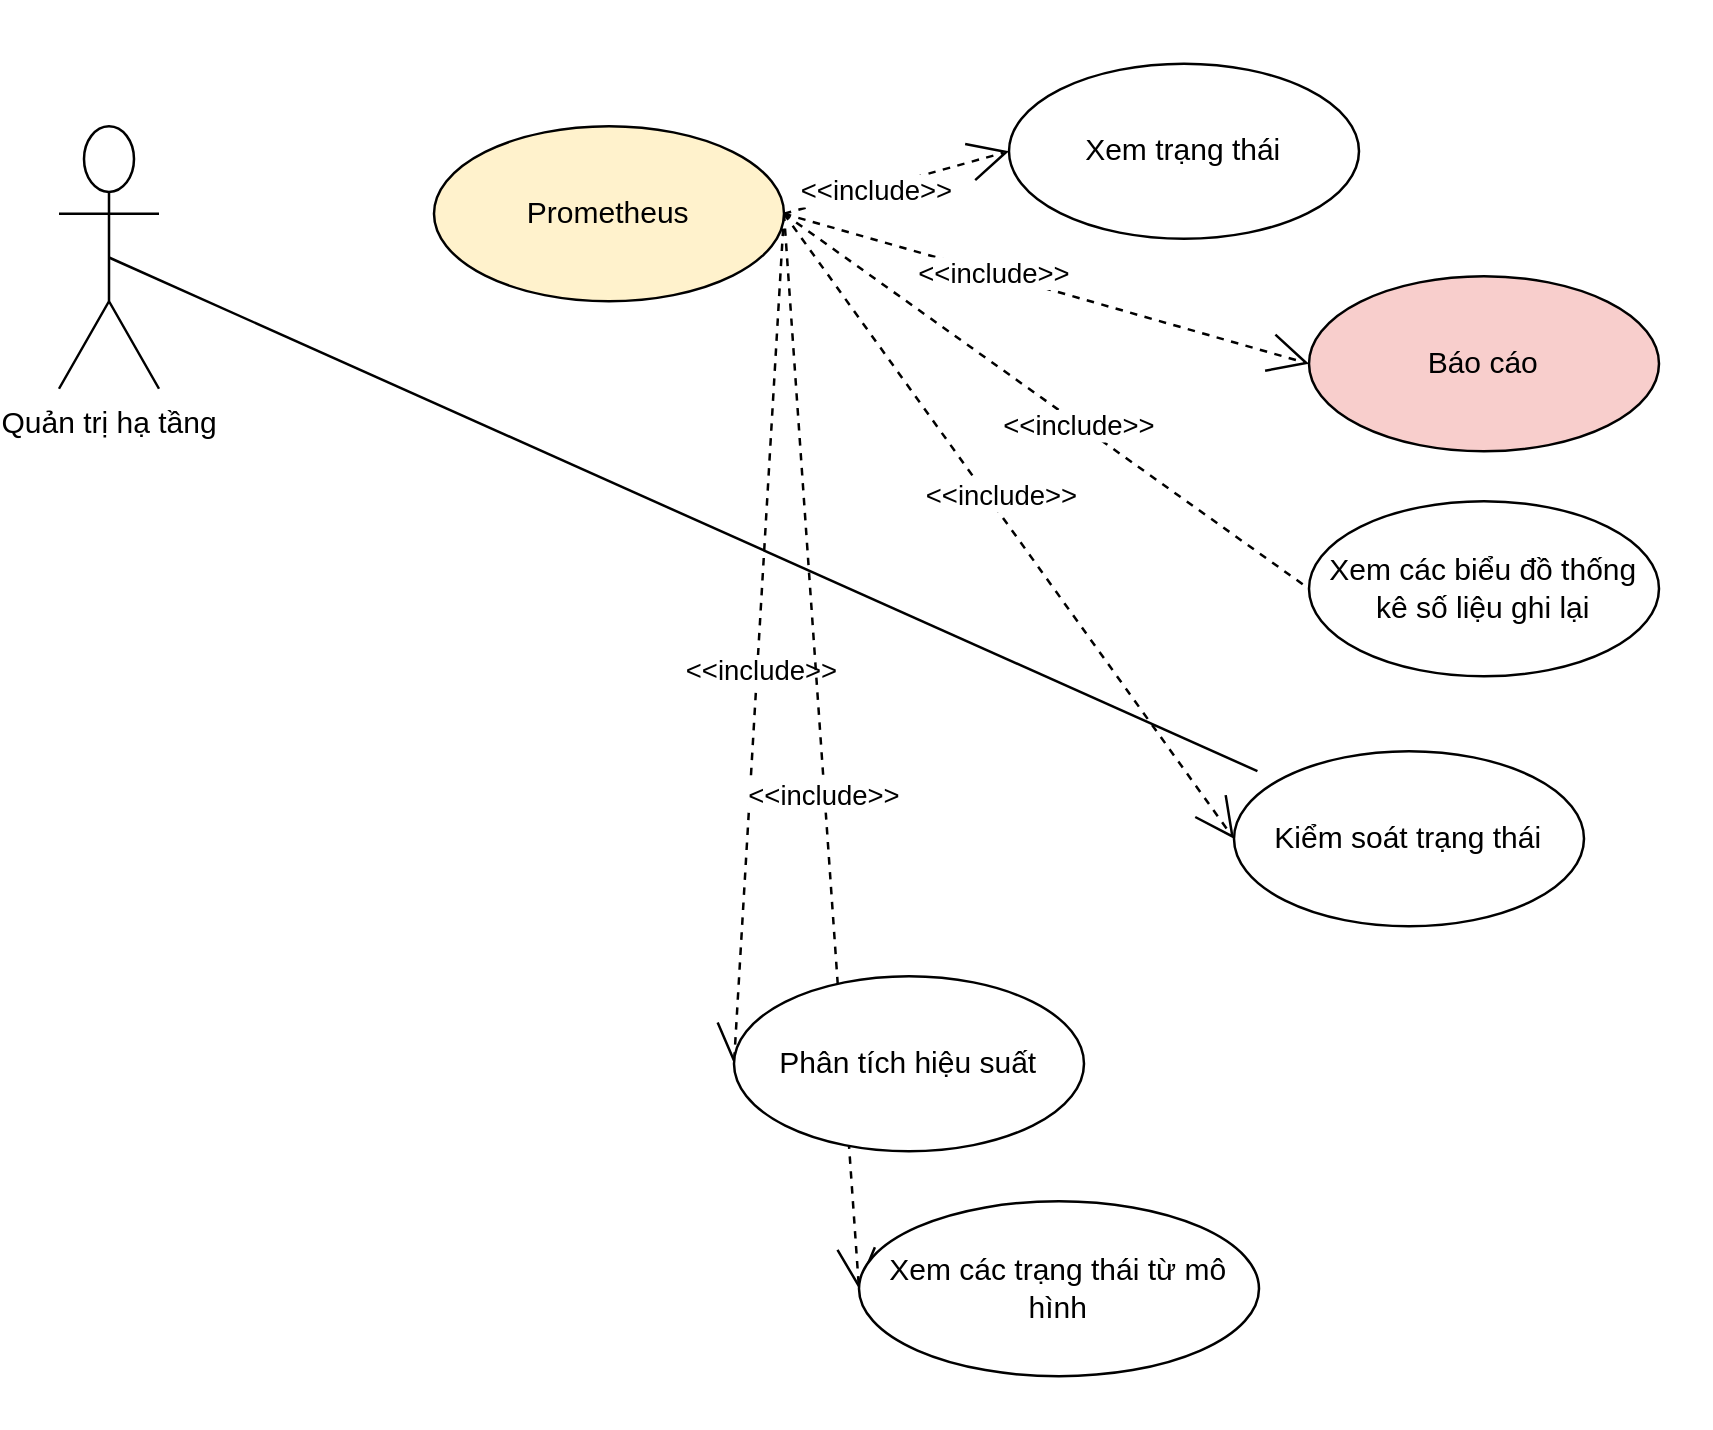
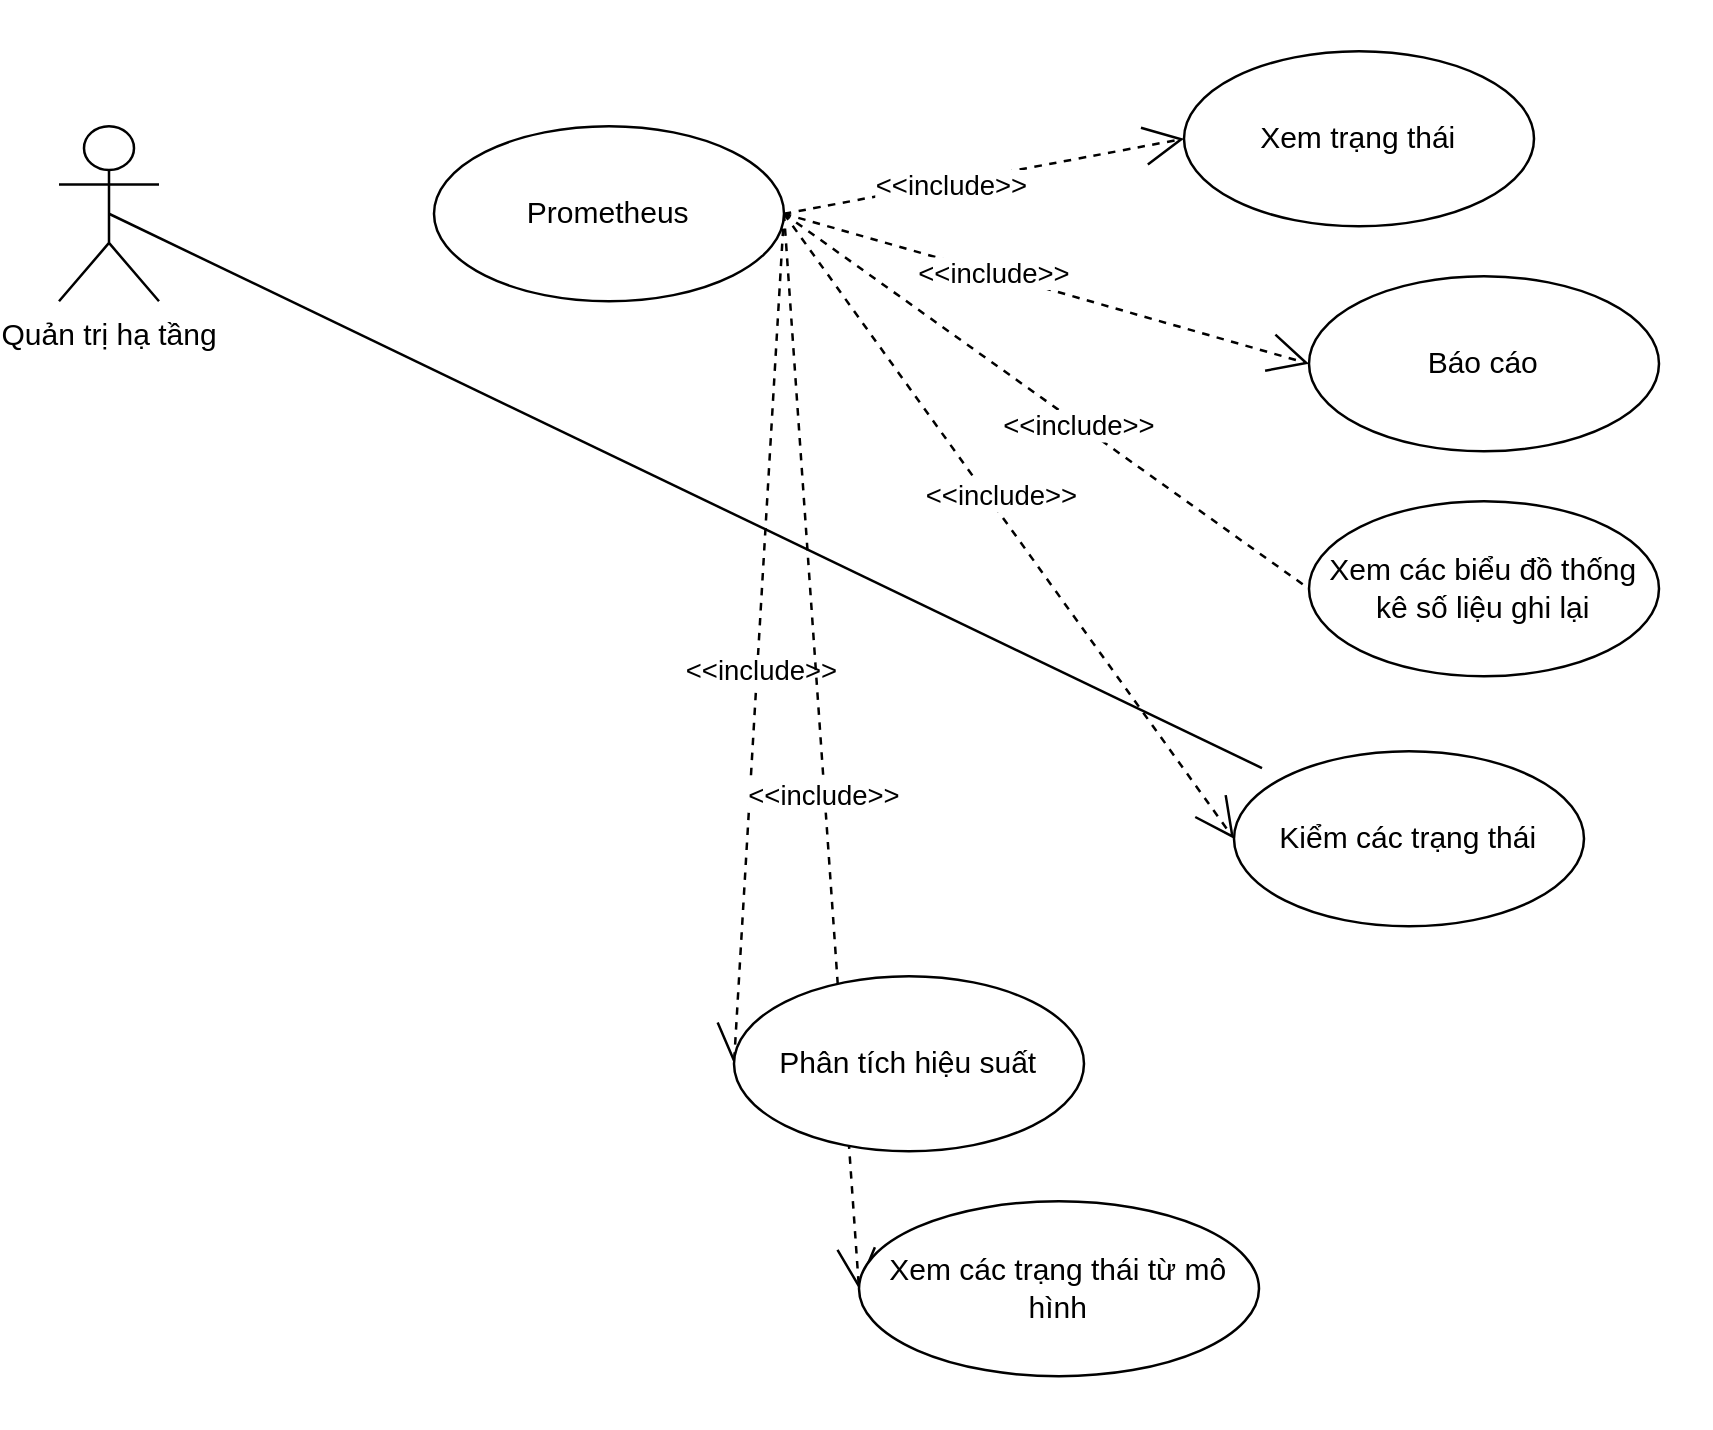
(1184, 151) -> (1359, 139)
(609, 214) -> (609, 214)
(109, 258) -> (109, 214)
(1484, 364) -> (1484, 364)
(1409, 839) -> (1409, 839)
